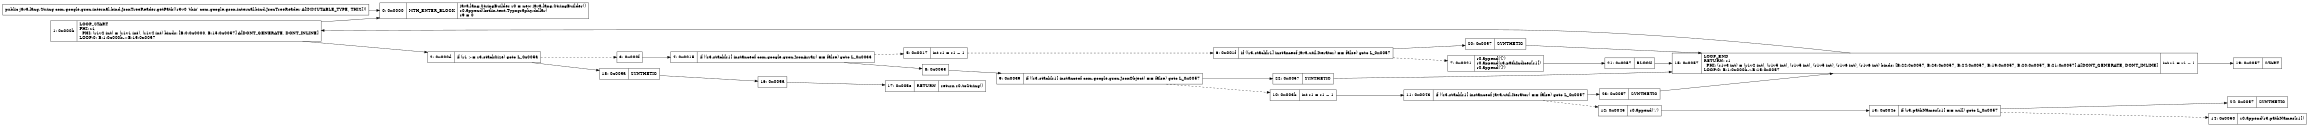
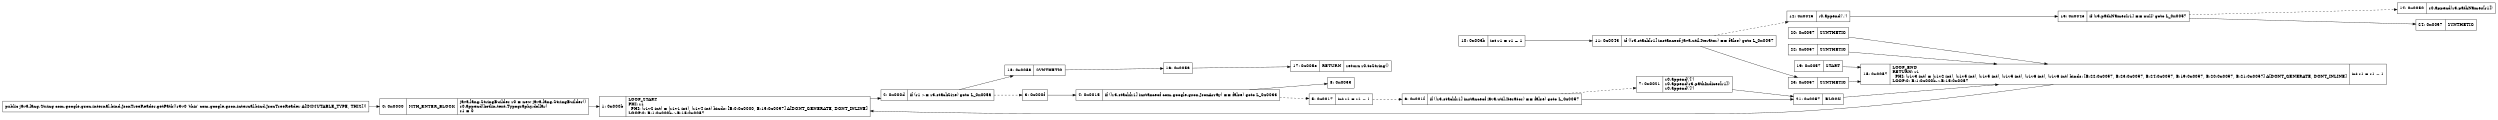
(467, 15) -> (467, 111)
(349, 20) -> (593, 107)
(1428, 47) -> (1686, 99)
(2214, 63) -> (1850, 67)
(1100, 79) -> none
